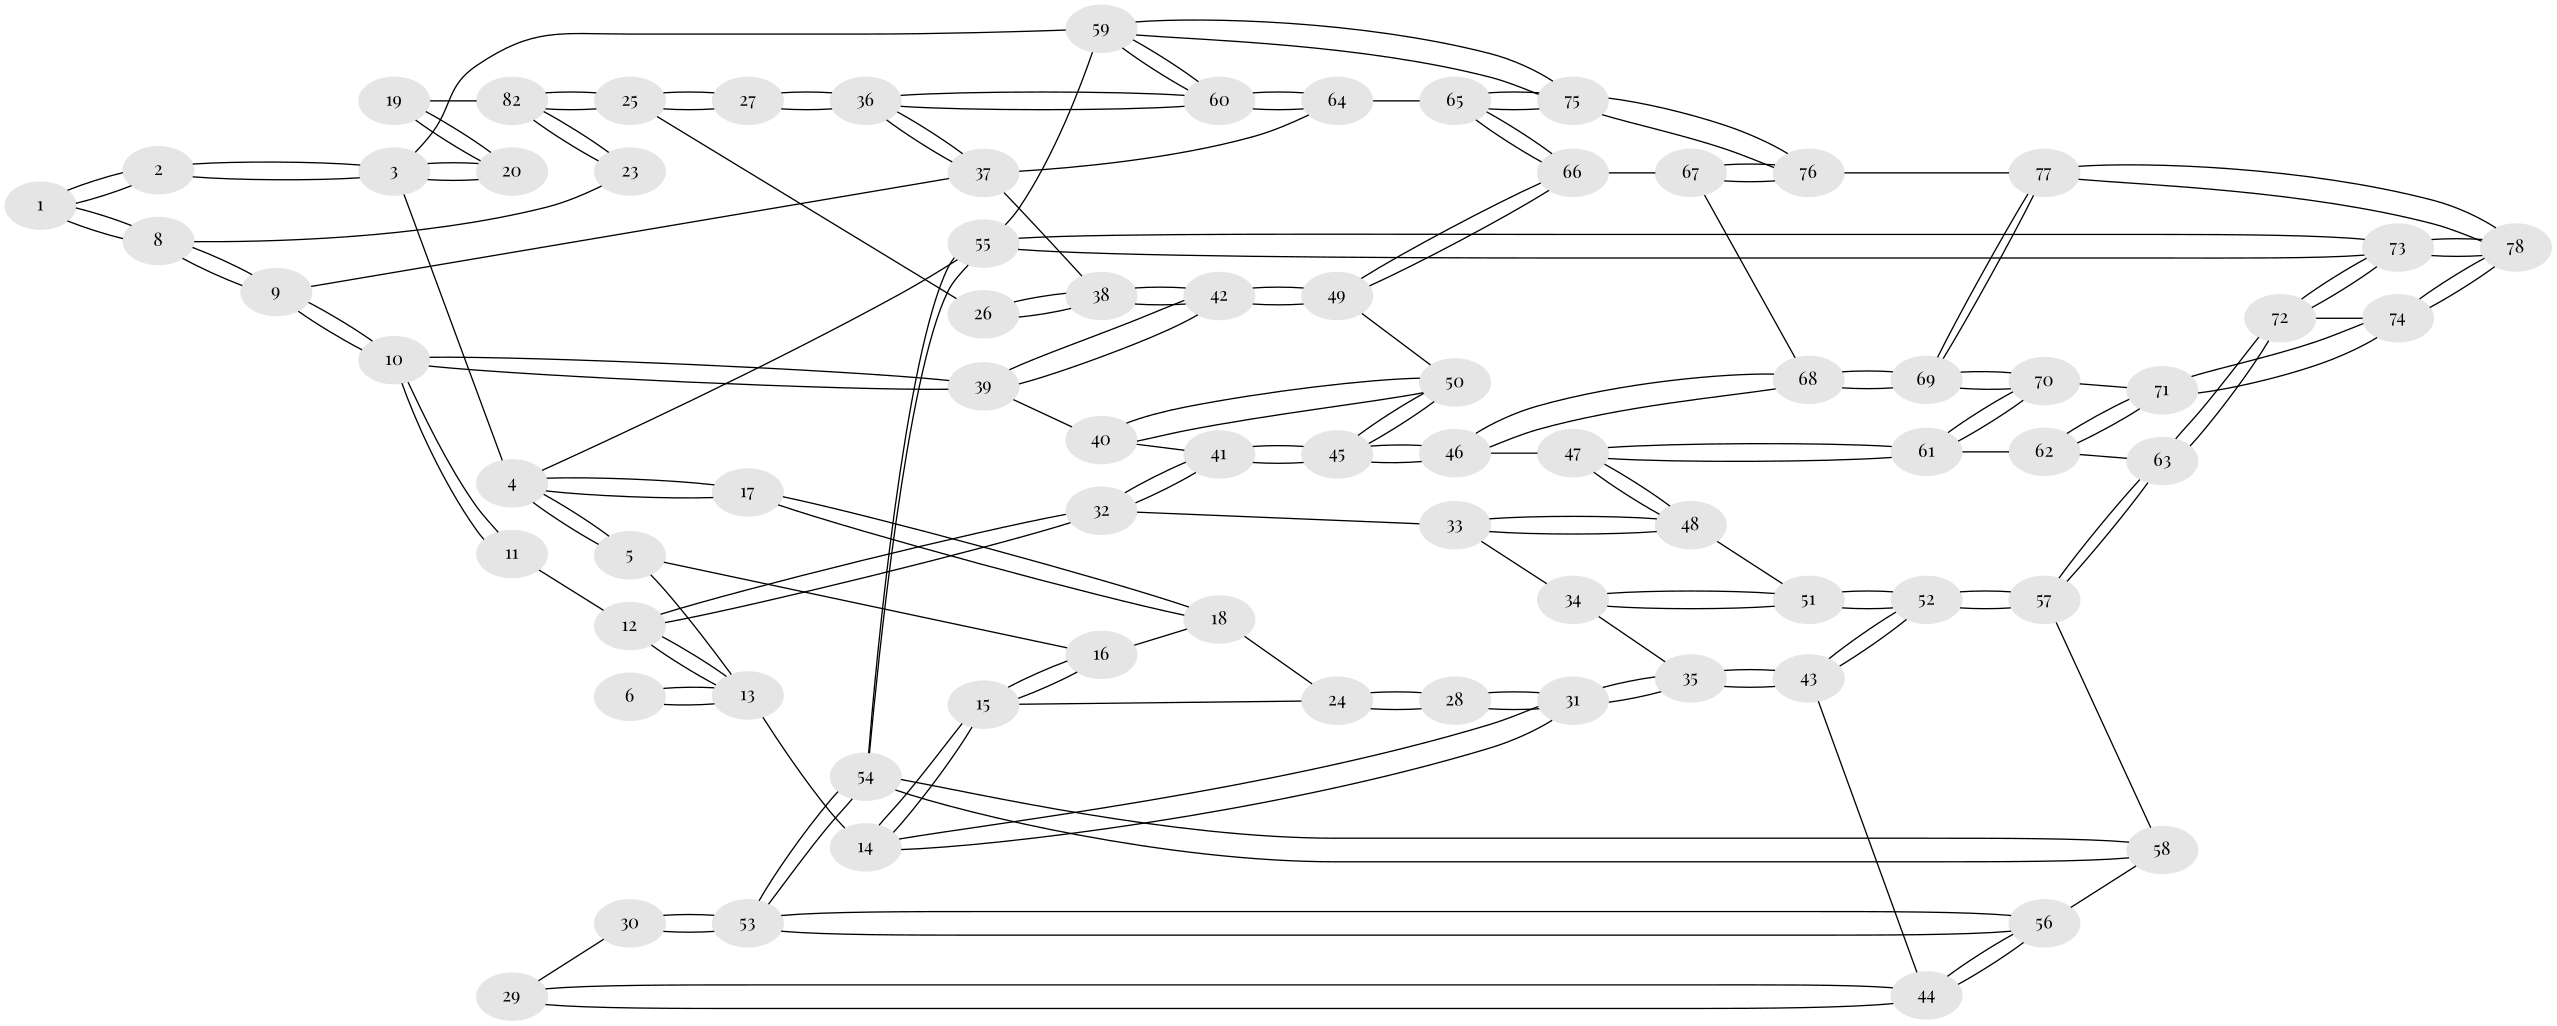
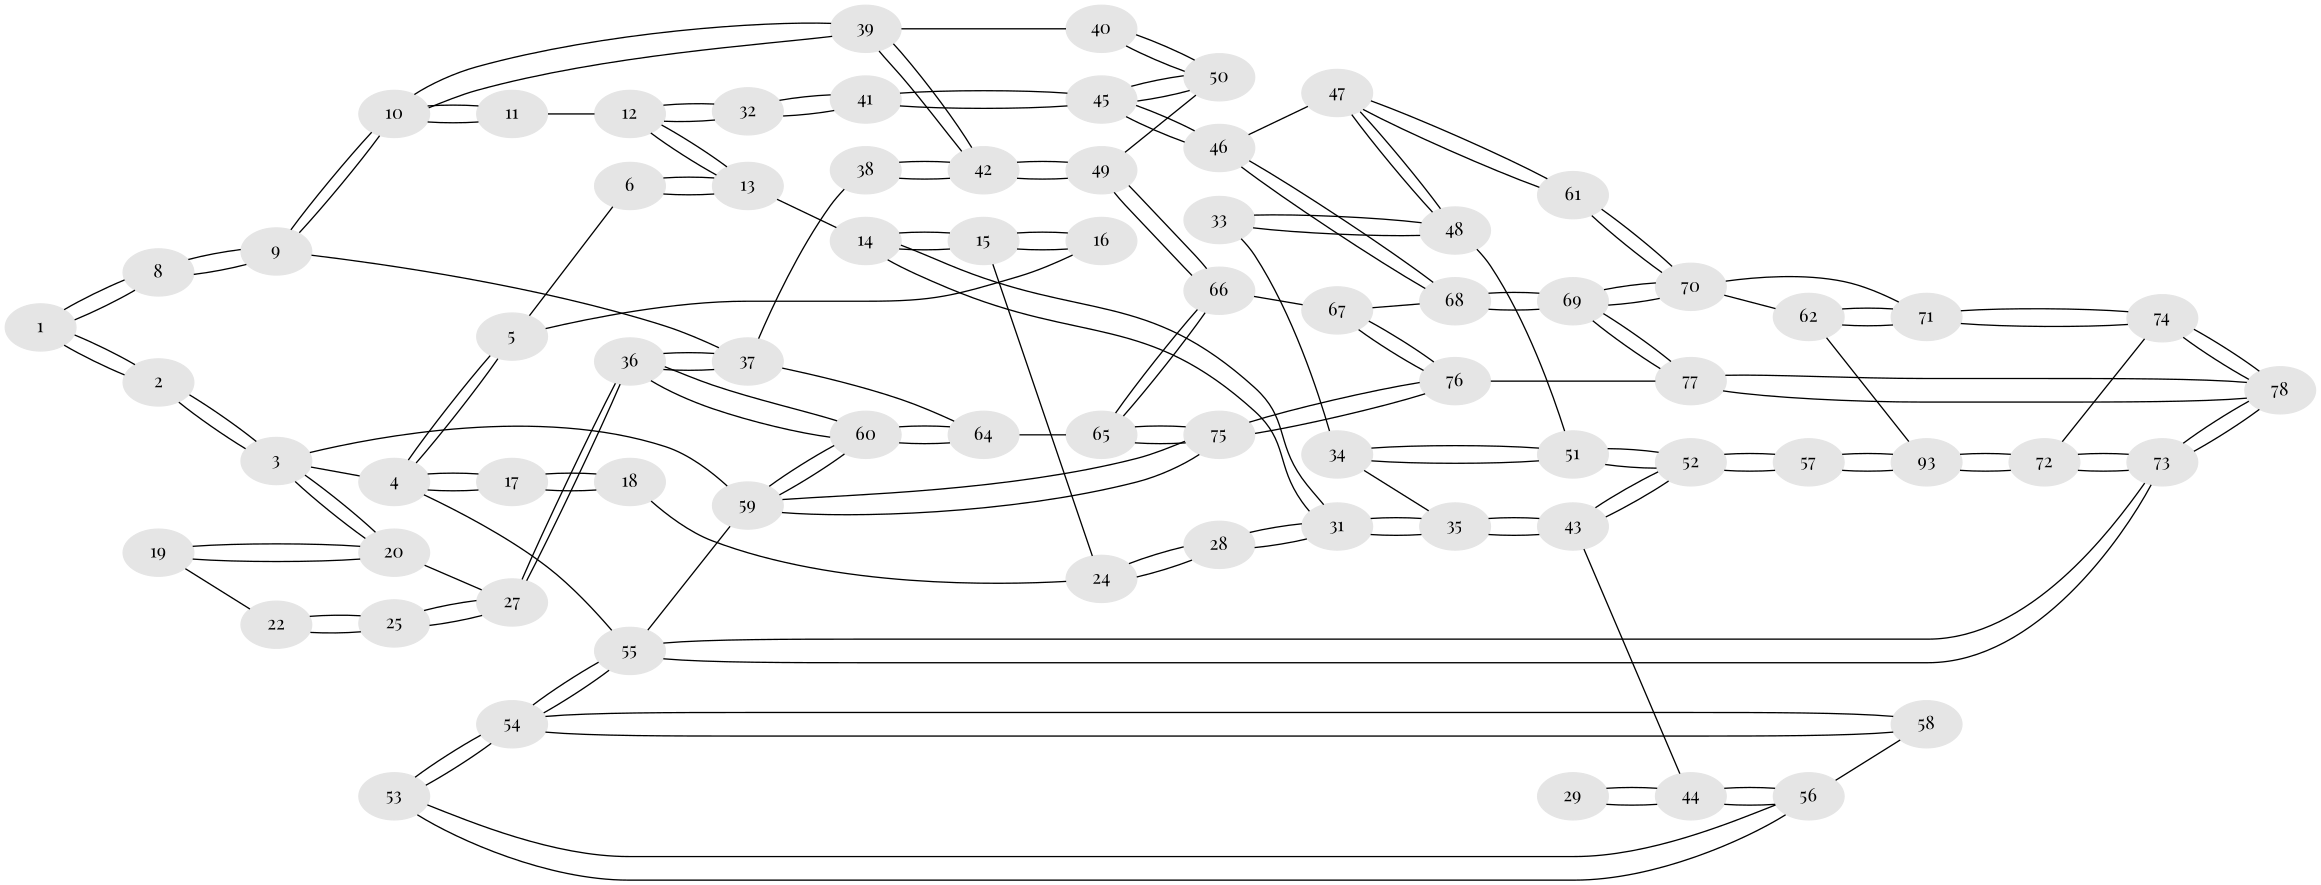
(512, 101) -> (276, 625)
(630, 172) -> none
(984, 314) -> none
(1161, 447) -> none
(1986, 452) -> (1750, 302)
(2162, 461) -> (1927, 462)
(1278, 518) -> none
none -> (453, 578)
(694, 626) -> (571, 261)
(1161, 637) -> none
(2103, 725) -> none
(630, 923) -> none
